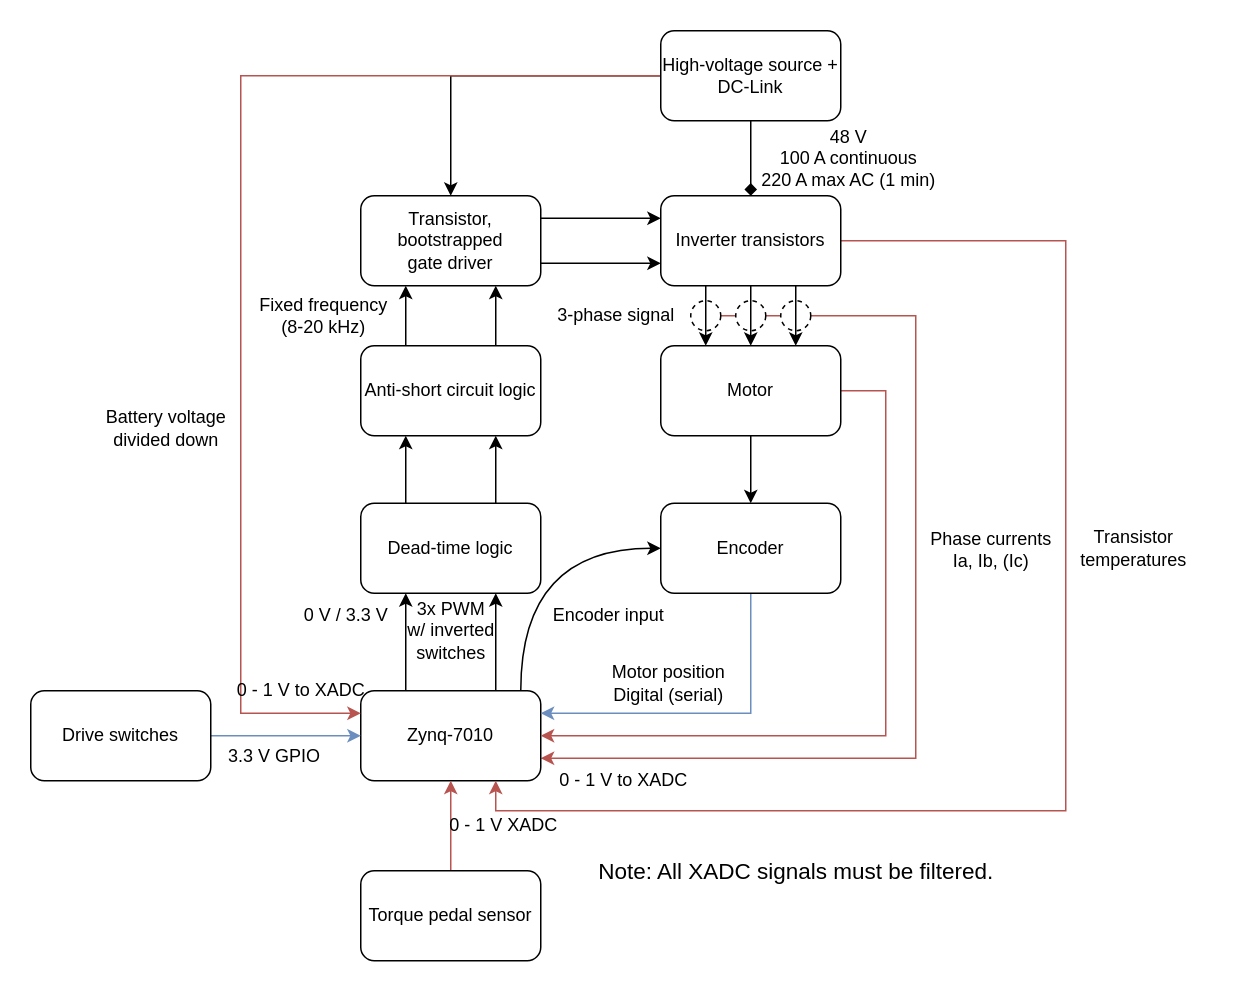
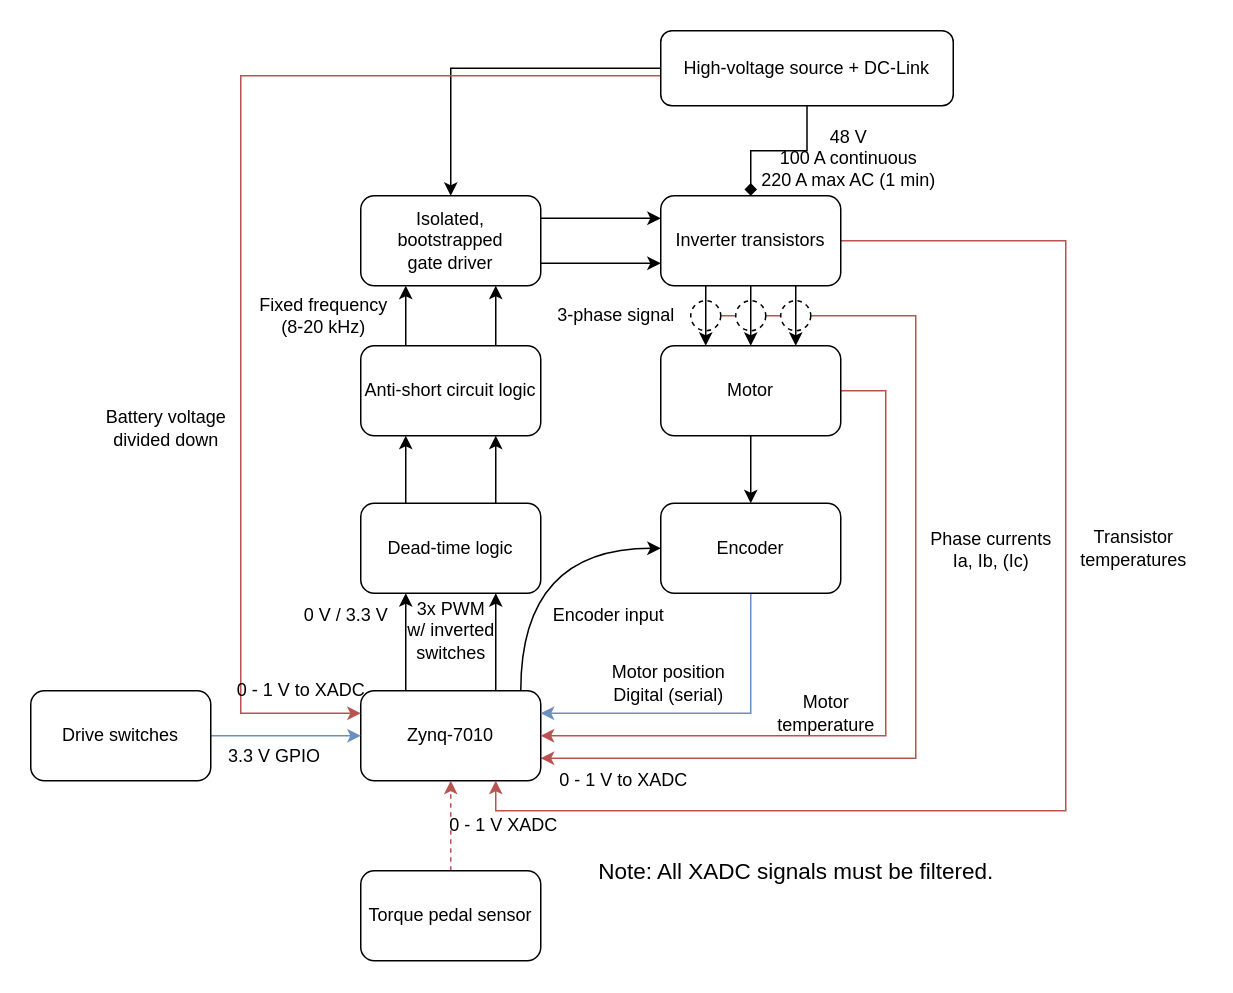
(751, 76) -> (807, 68)
(451, 241) -> (451, 241)
none -> (826, 713)
(451, 829) -> (451, 829)
